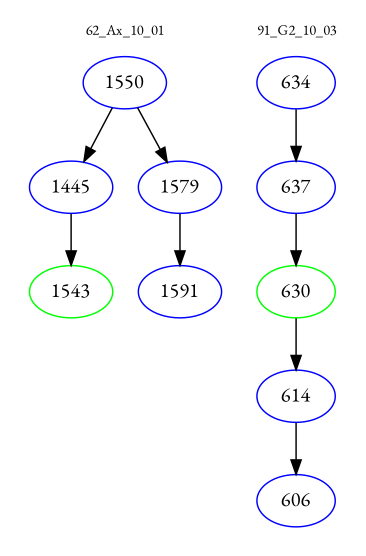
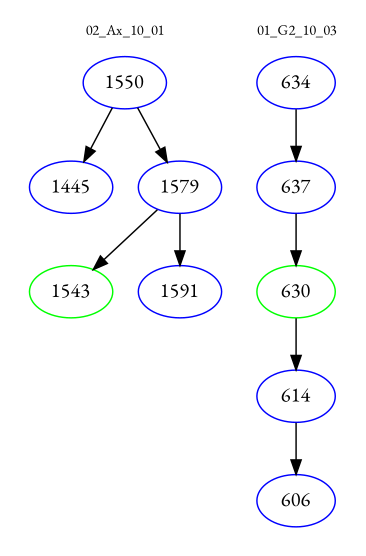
(126, 31) -> (126, 31)
(297, 31) -> (297, 31)
(71, 232) -> (131, 235)
